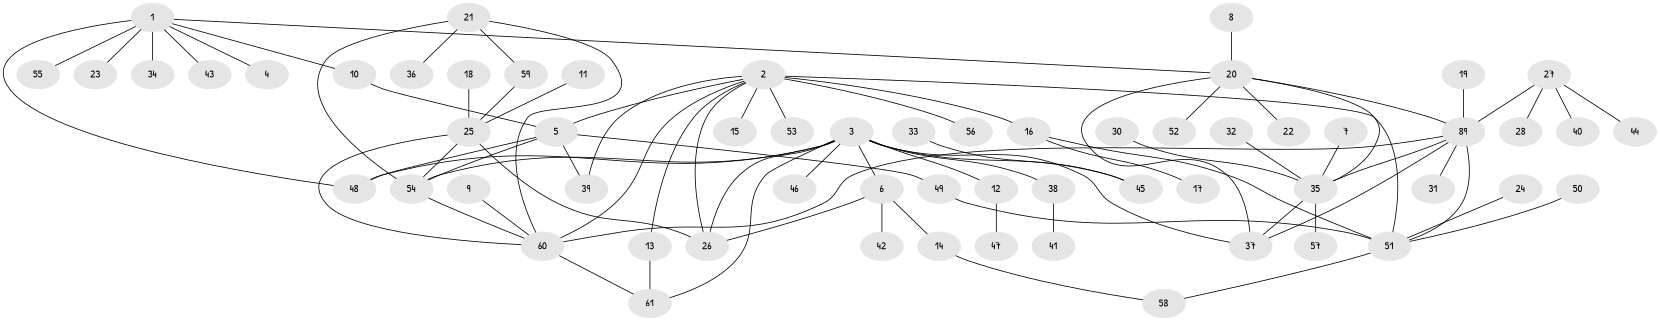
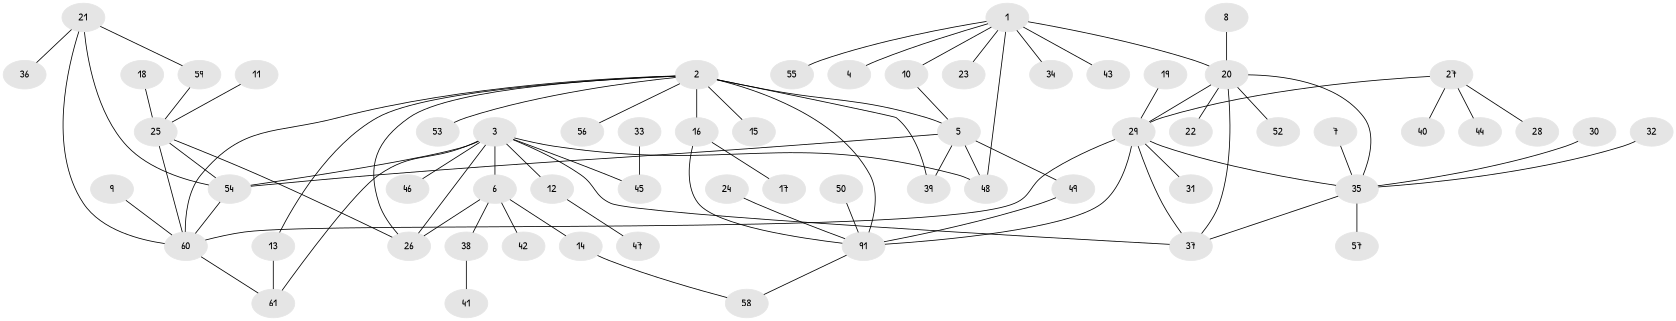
(1463, 132) -> (1134, 132)
(992, 166) -> (481, 218)
(1390, 246) -> (864, 246)
